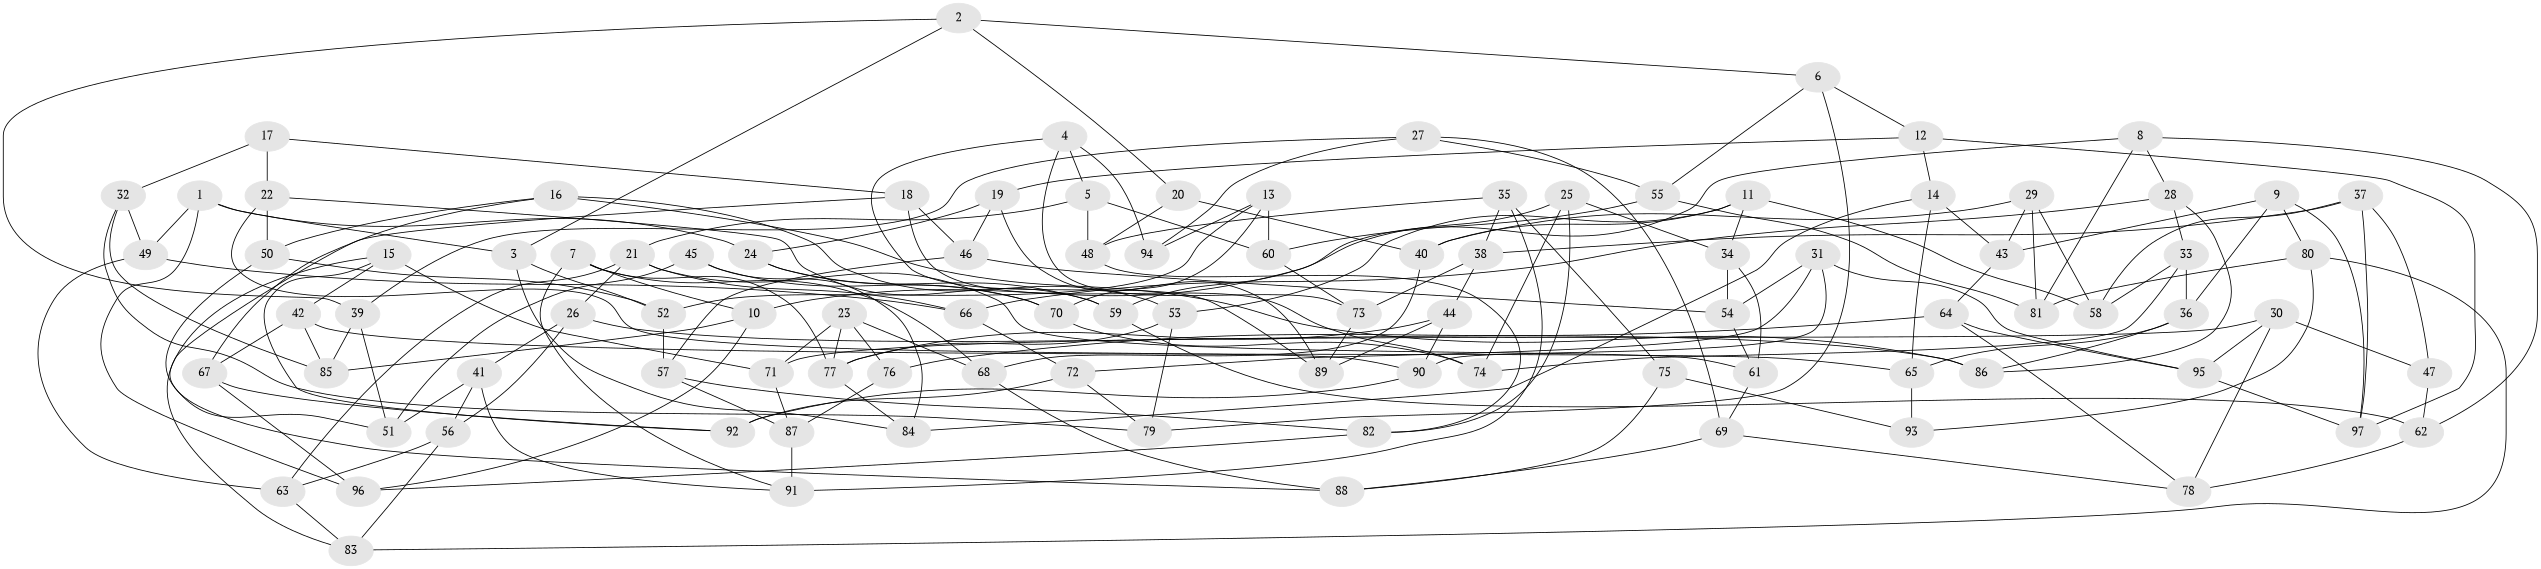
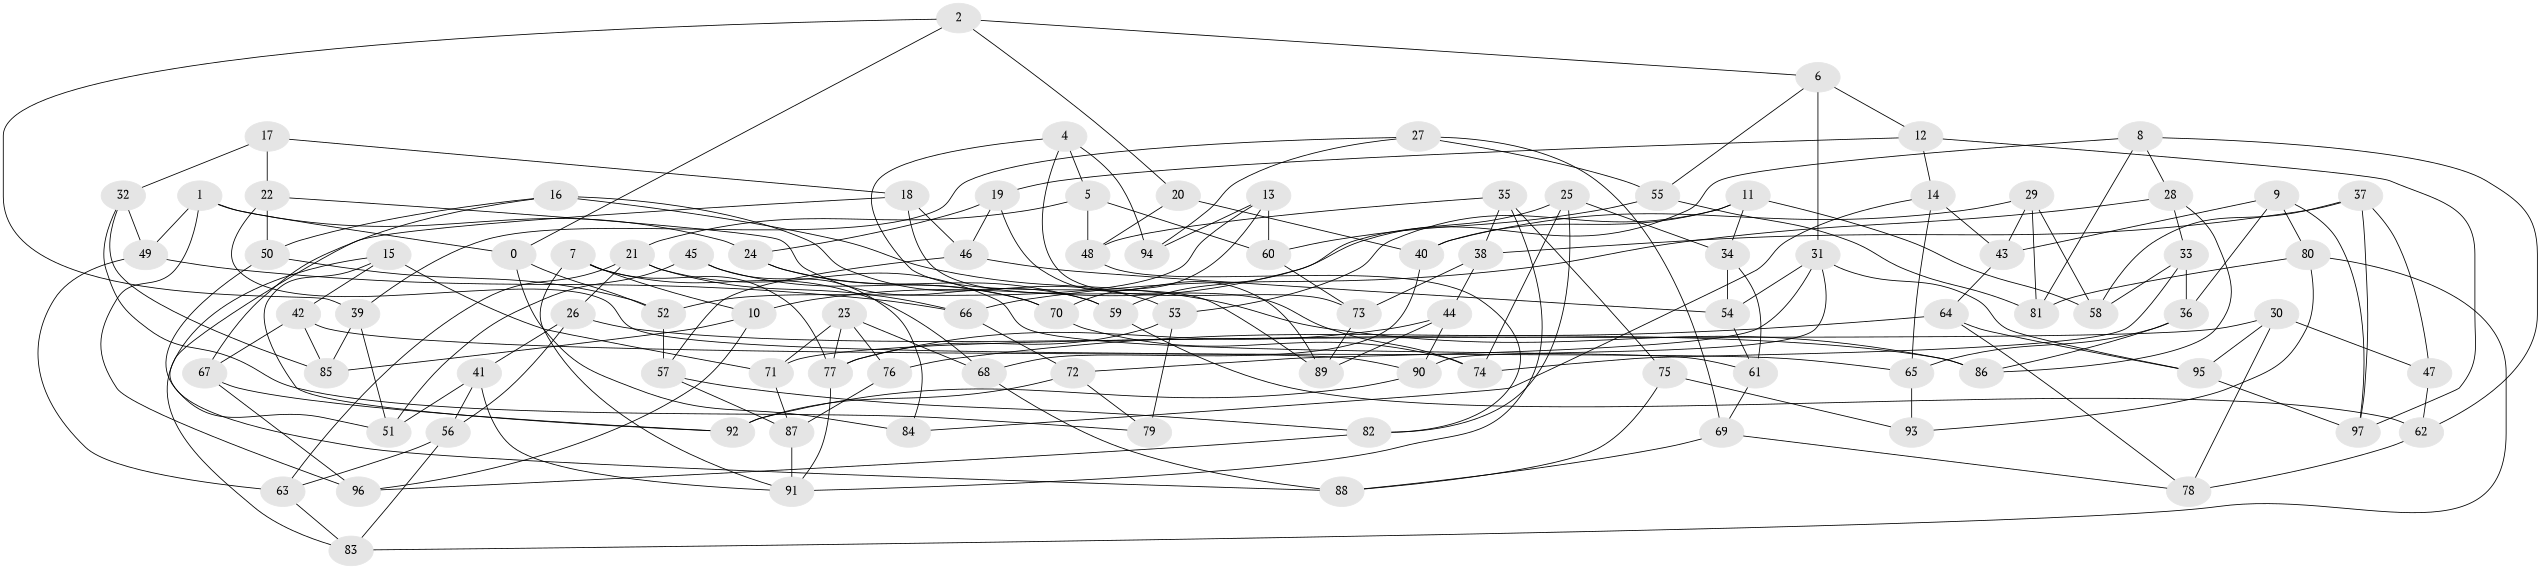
(514, 255) -> (514, 255)
(1732, 399) -> (1818, 170)
(876, 407) -> (825, 436)
